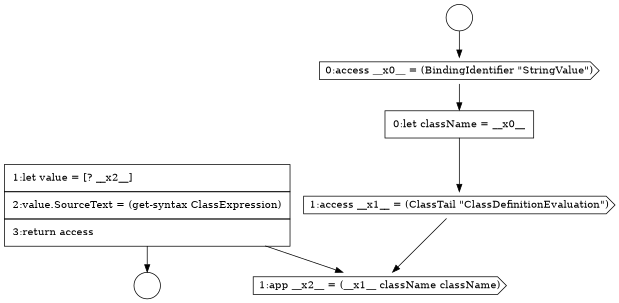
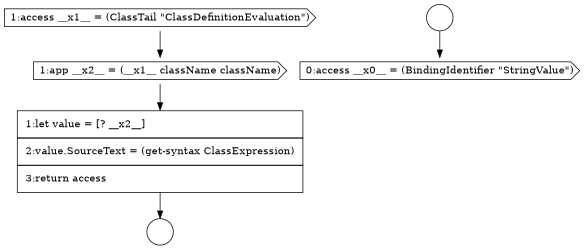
(459, 124) -> none
(300, 258) -> (160, 93)
